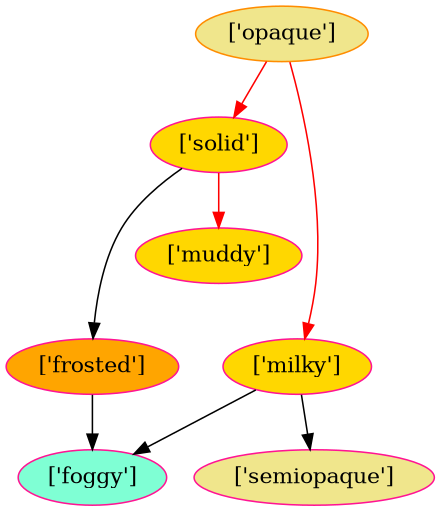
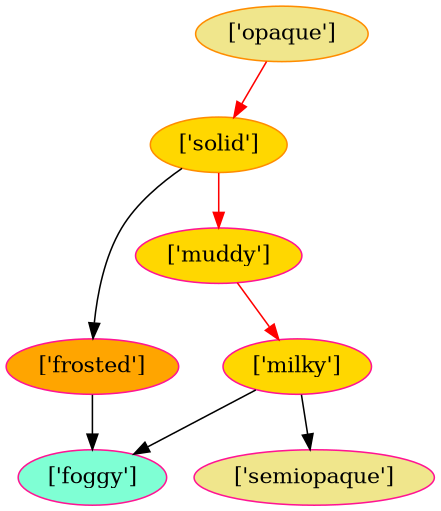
(219, 145) -> (219, 145)
(315, 192) -> (253, 305)
